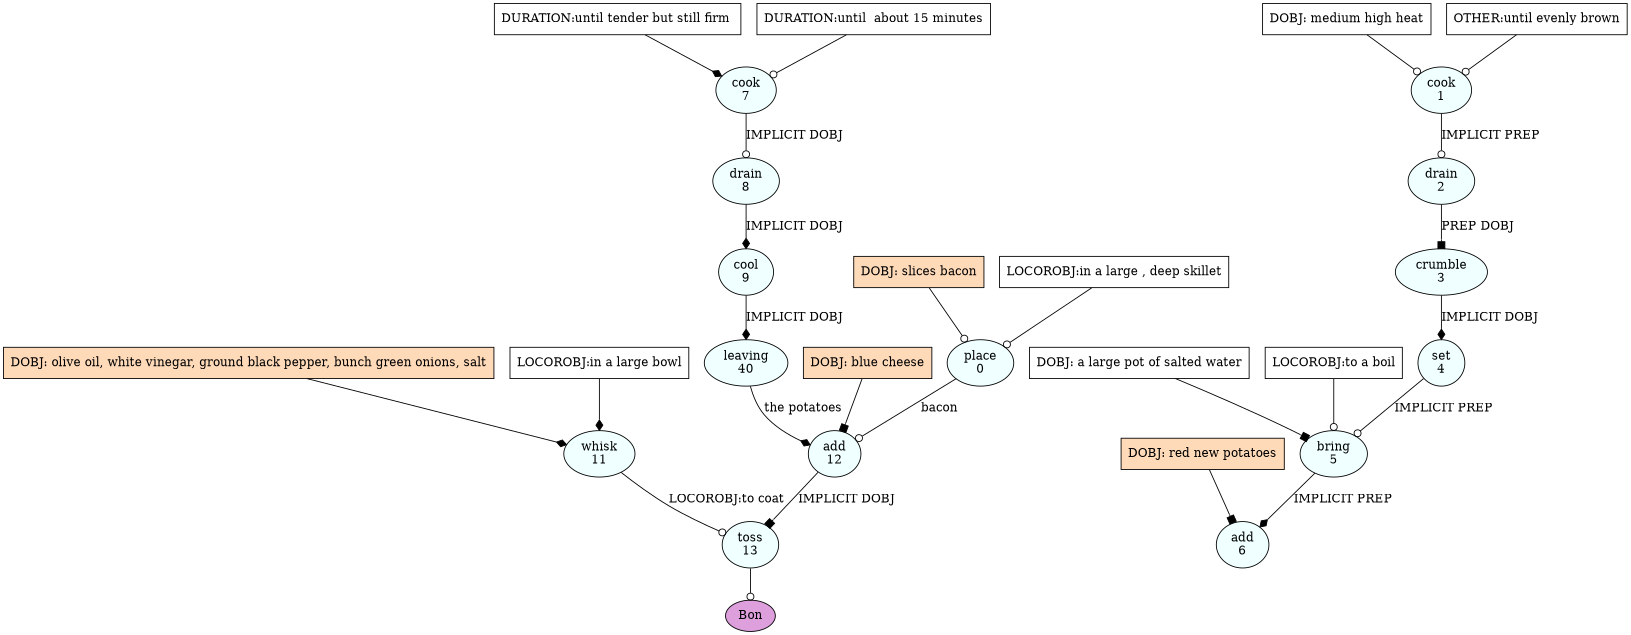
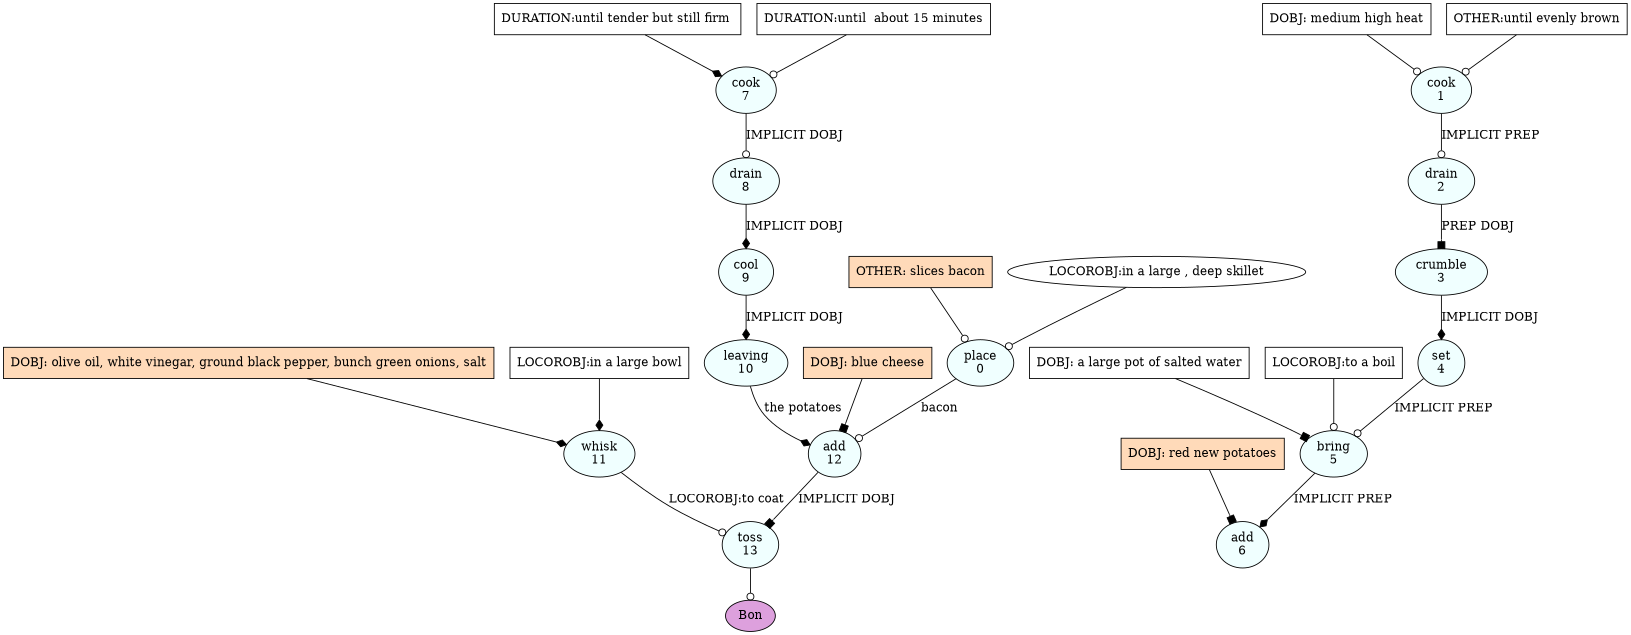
(919, 272) -> (921, 272)
(1114, 272) -> (1157, 272)
(746, 363) -> (746, 363)
